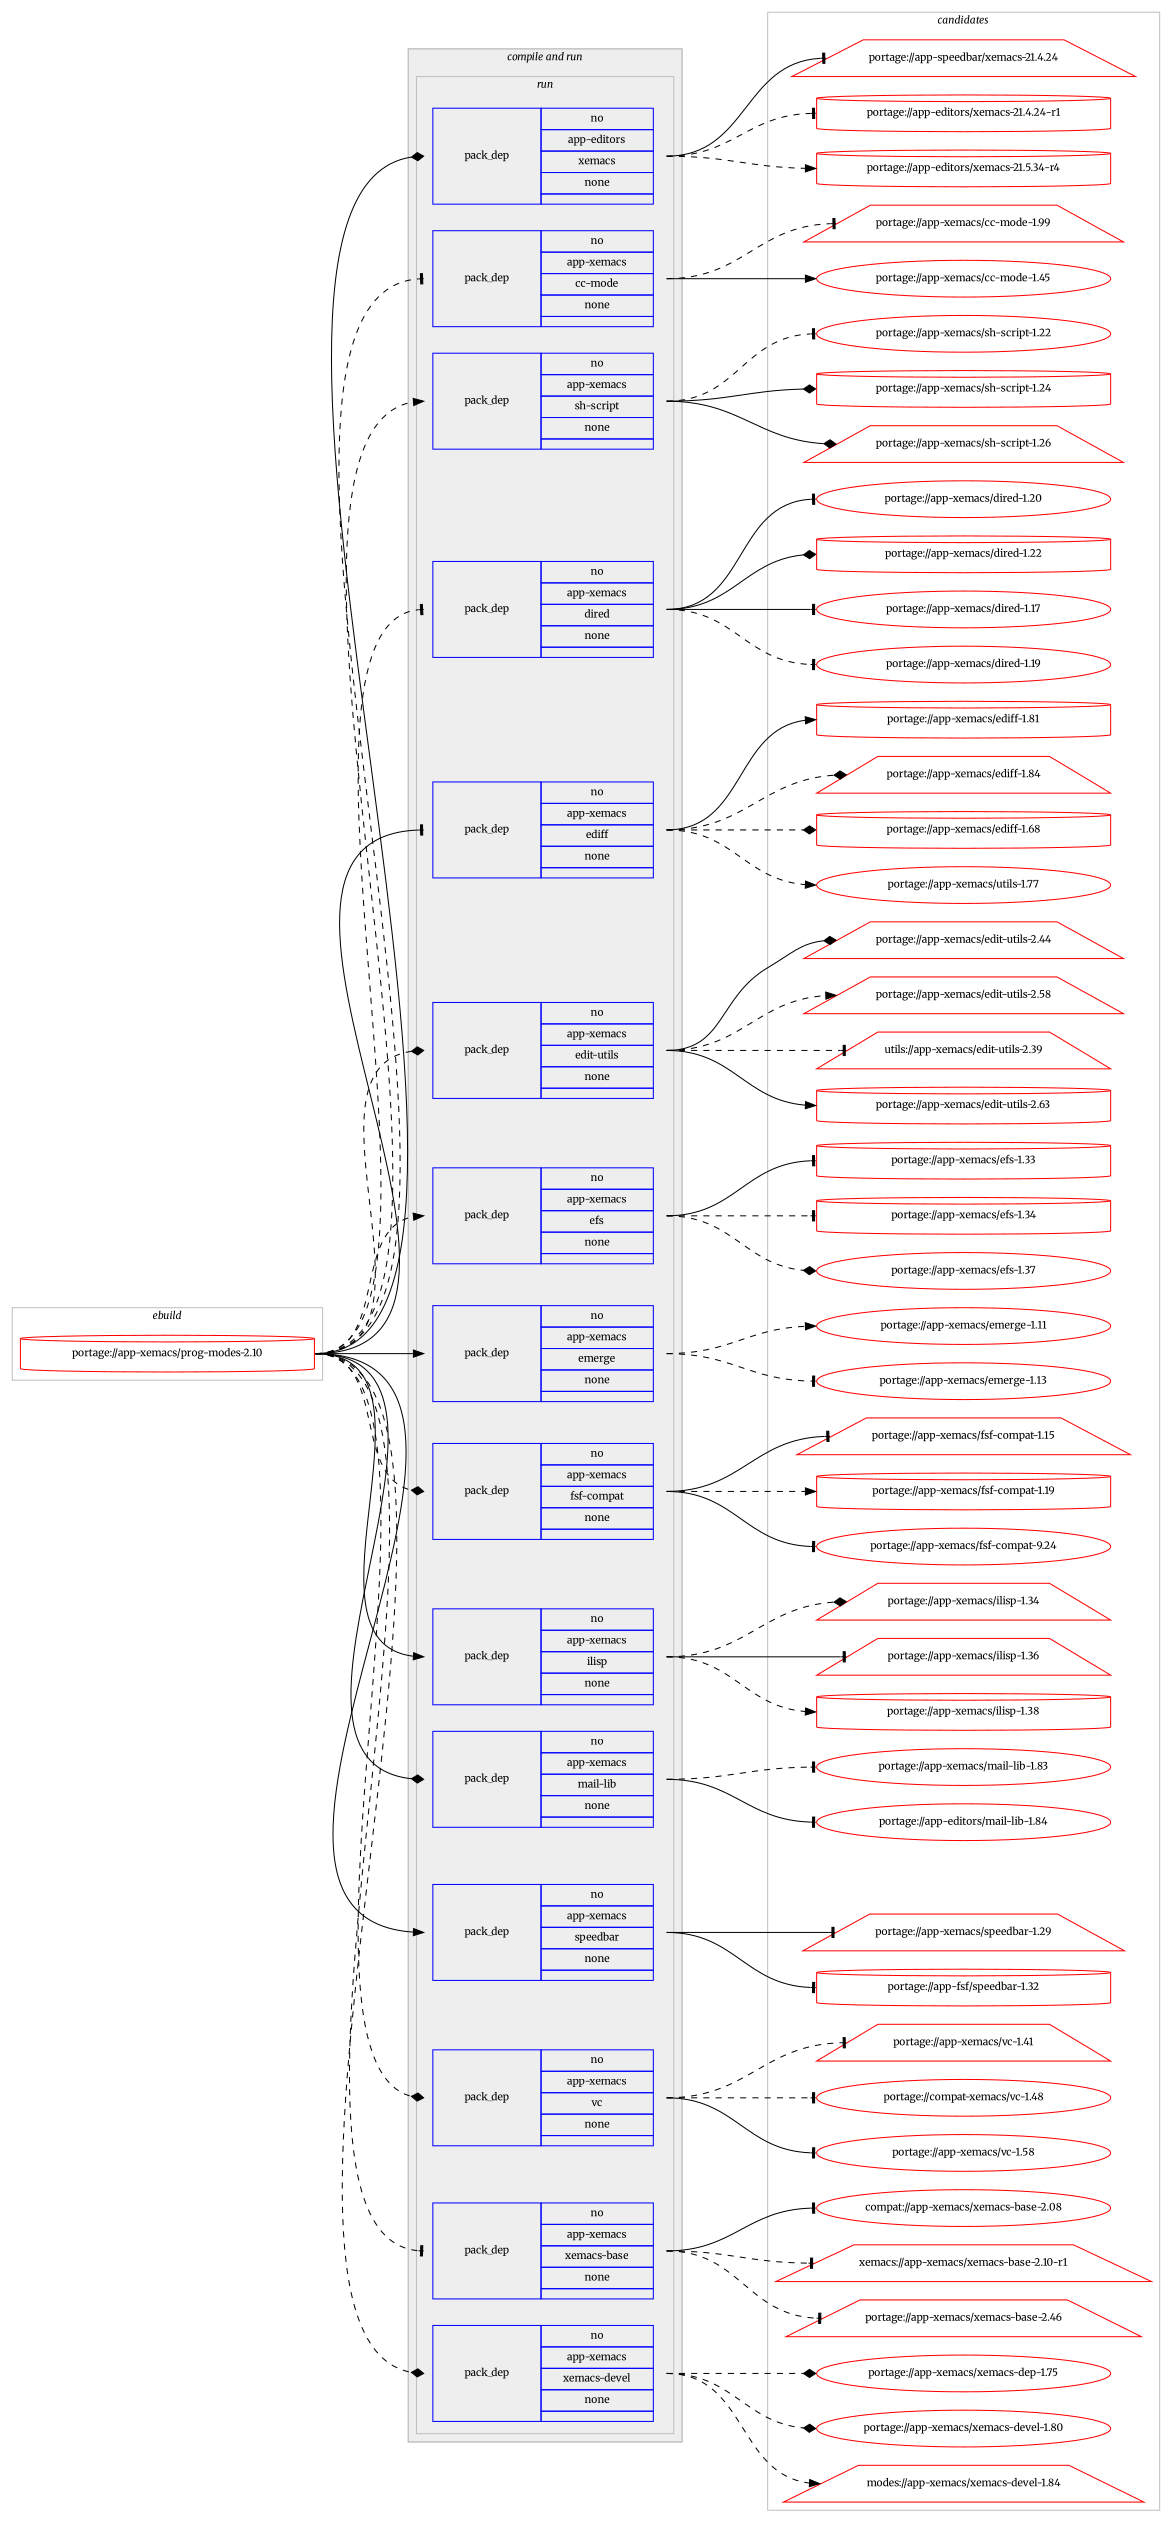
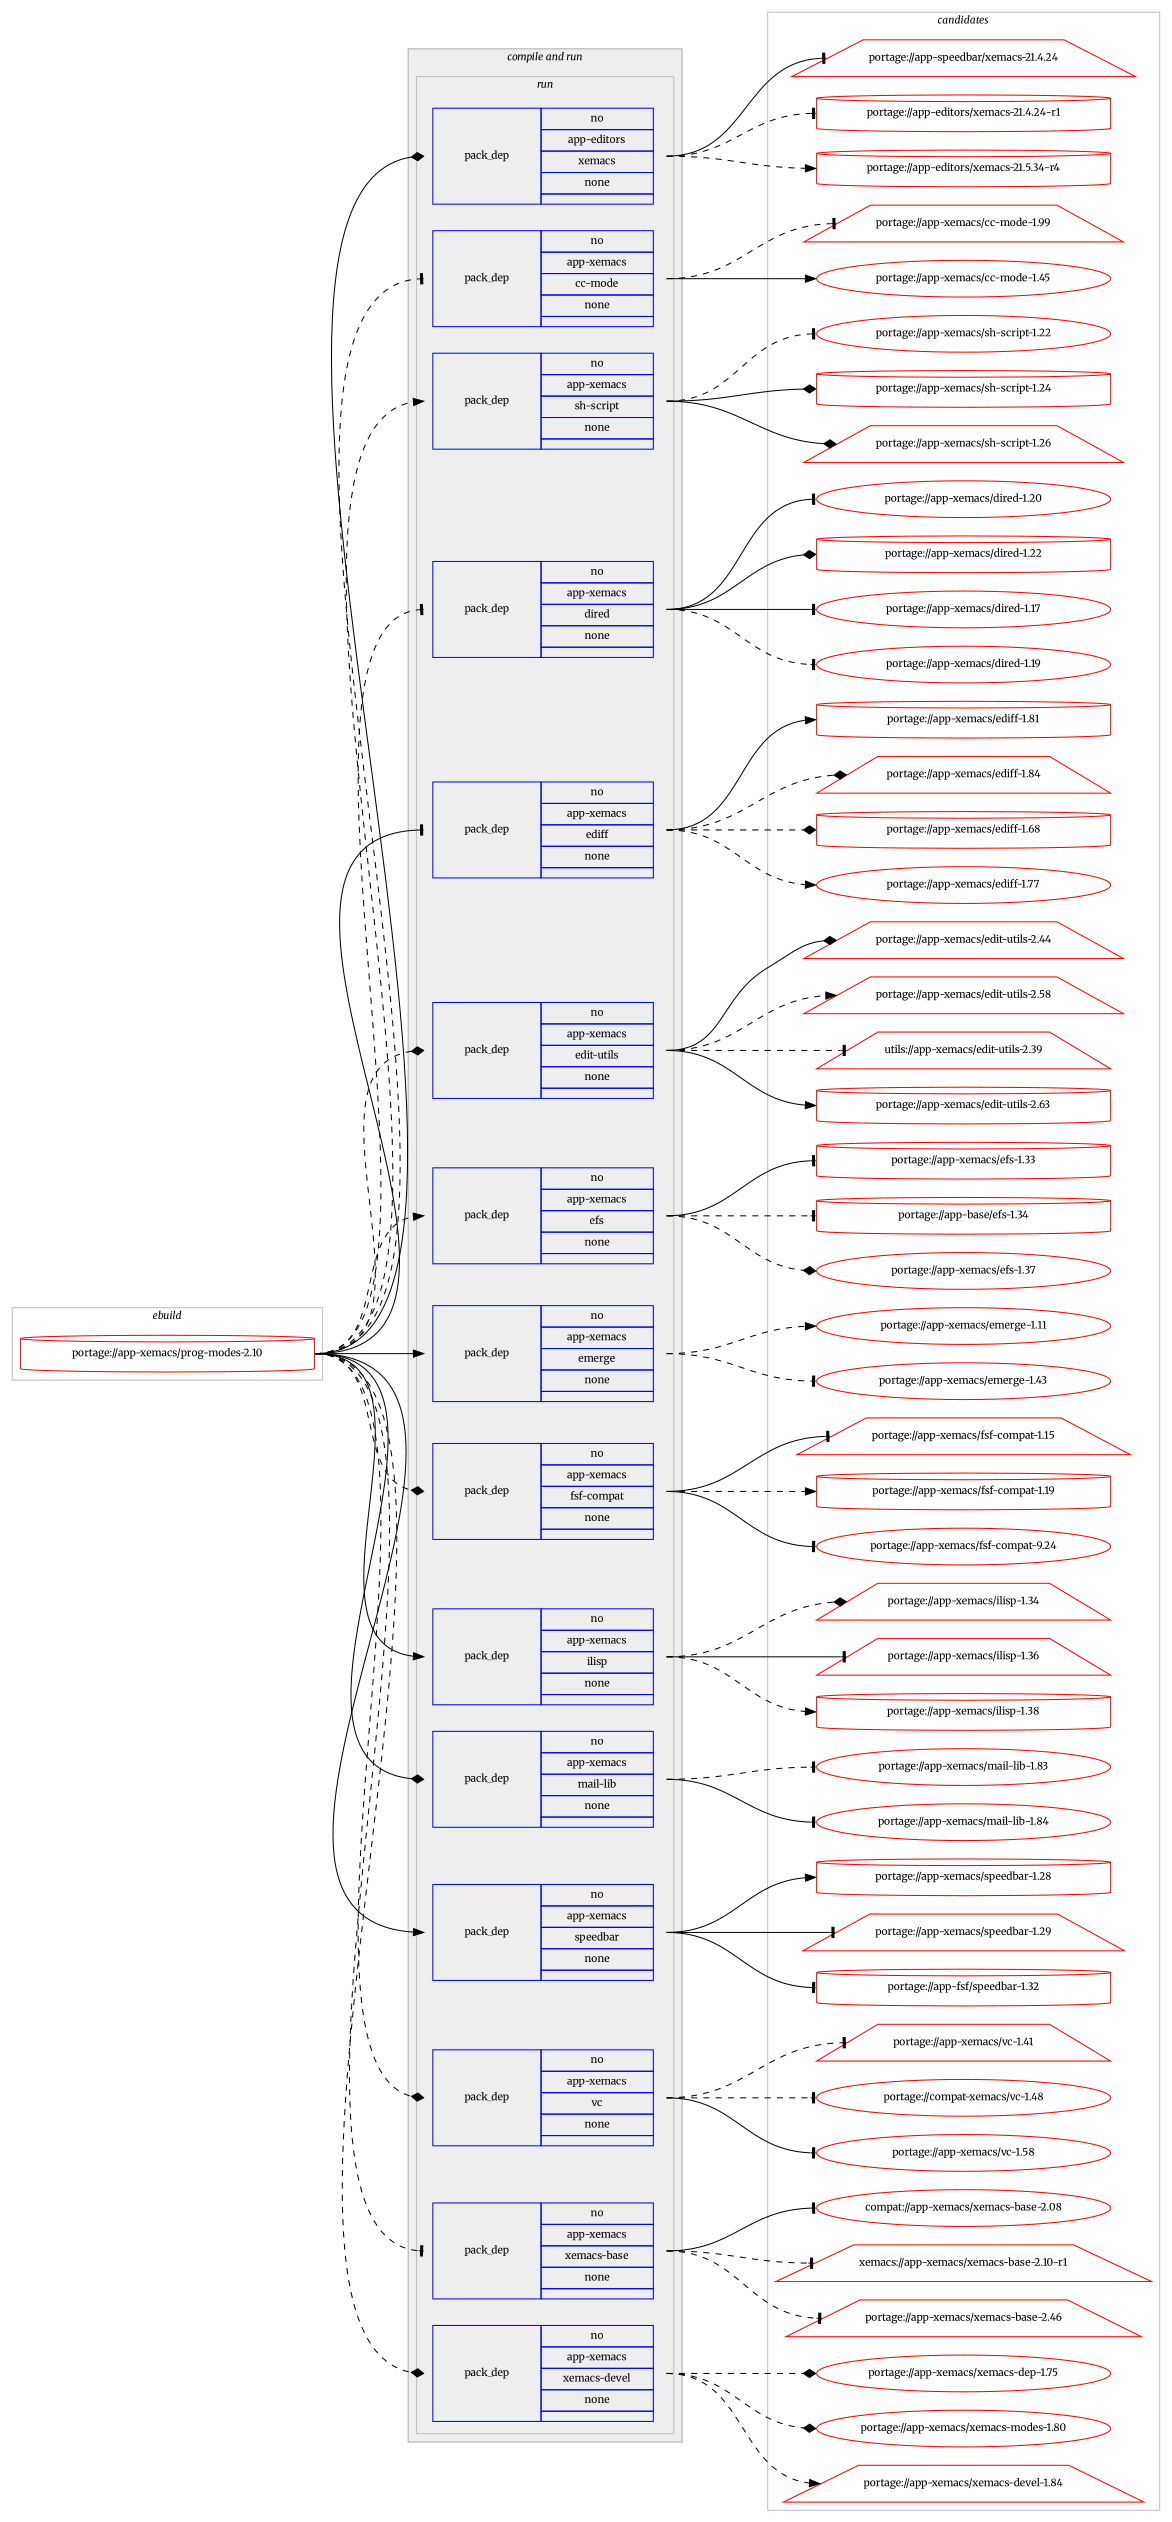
(964, 885) -> (964, 885)
(964, 1216) -> (964, 1216)
(964, 1381) -> (964, 1381)
(964, 1822) -> (964, 1822)
none -> (964, 1877)
(964, 2429) -> (964, 2429)
(964, 2484) -> (964, 2484)
